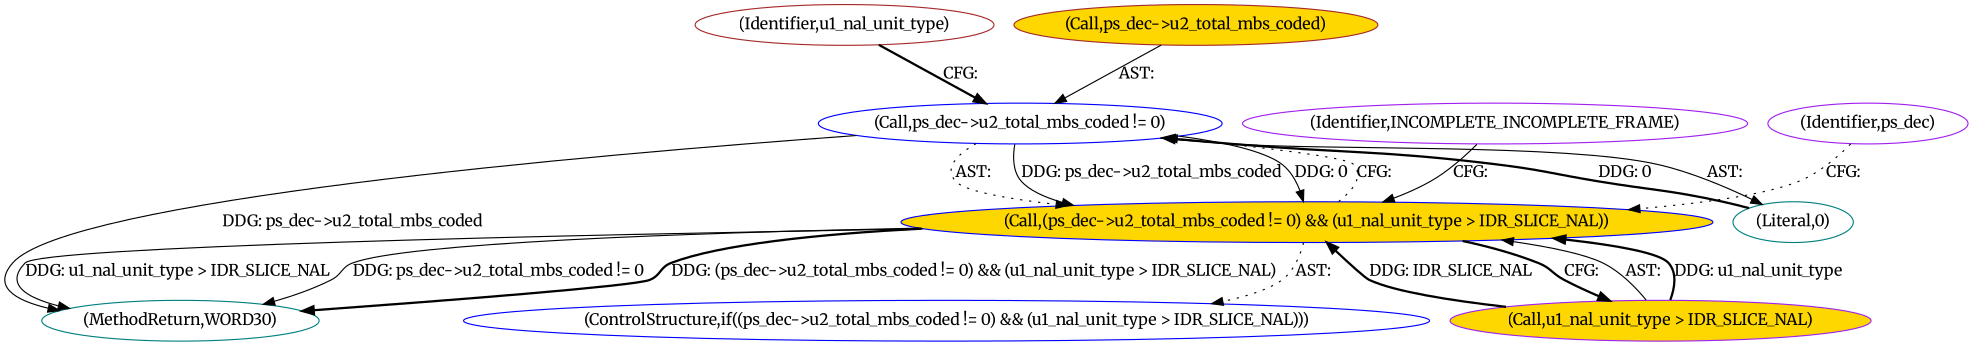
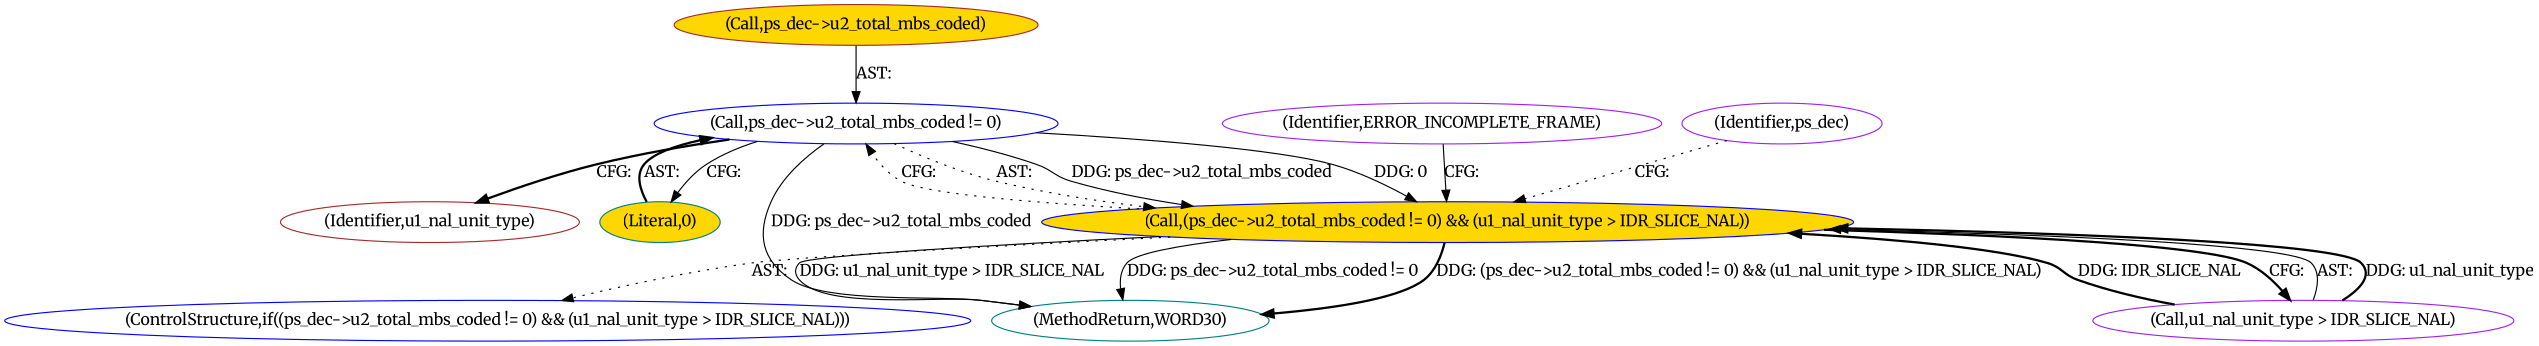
(927, 71) -> (607, 162)
(1495, 124) -> (1442, 124)
(1625, 173) -> (664, 173)
(1727, 173) -> (726, 173)
(1793, 222) -> (660, 222)
(1661, 321) -> (2303, 321)
